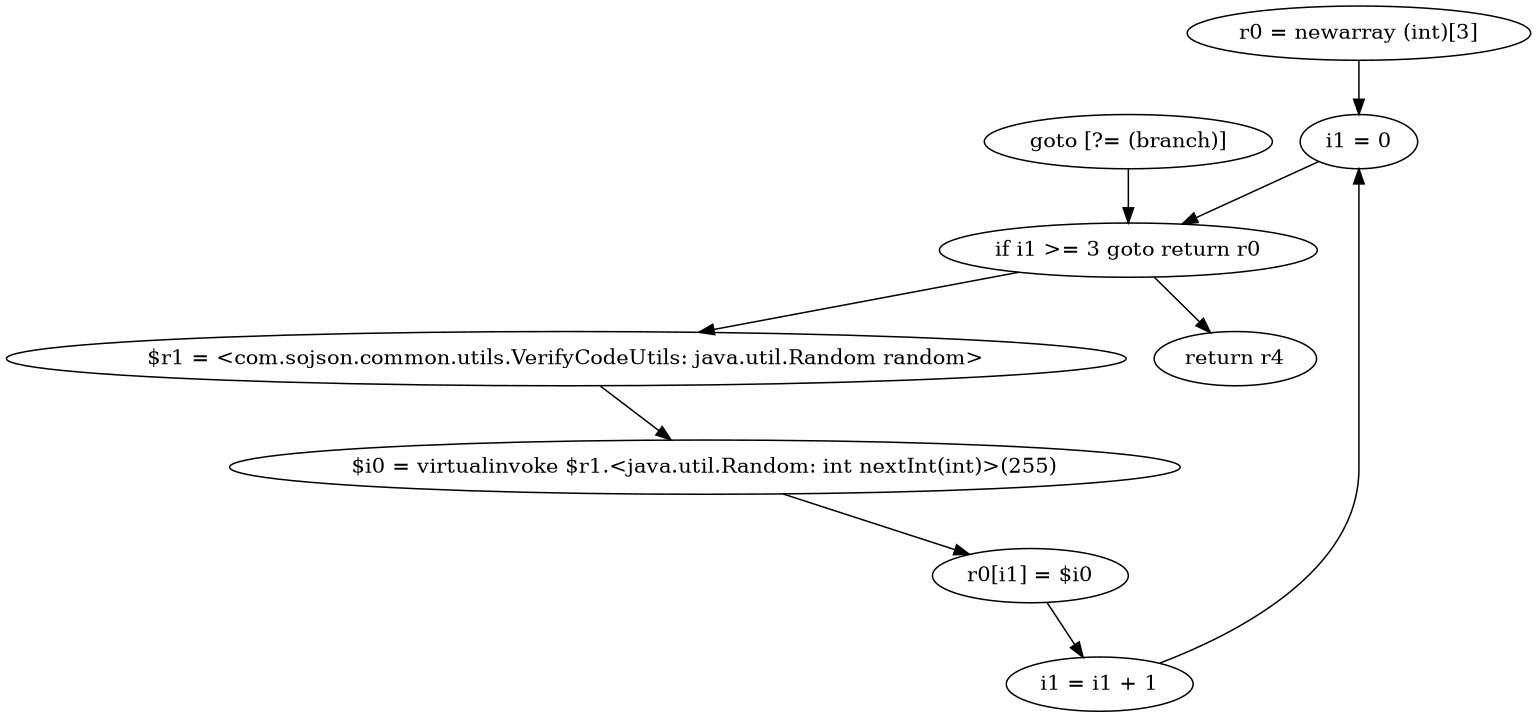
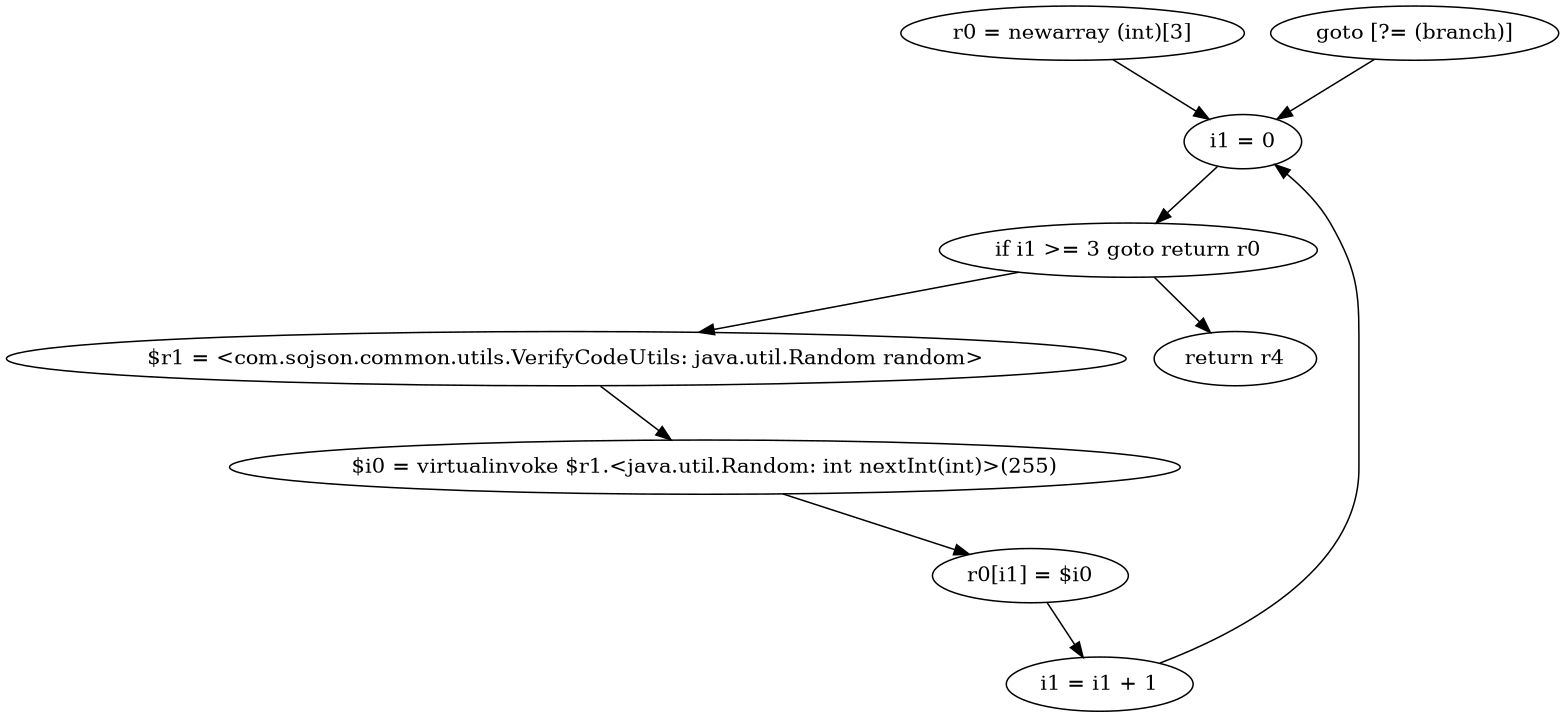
(1128, 189) -> (1332, 85)
